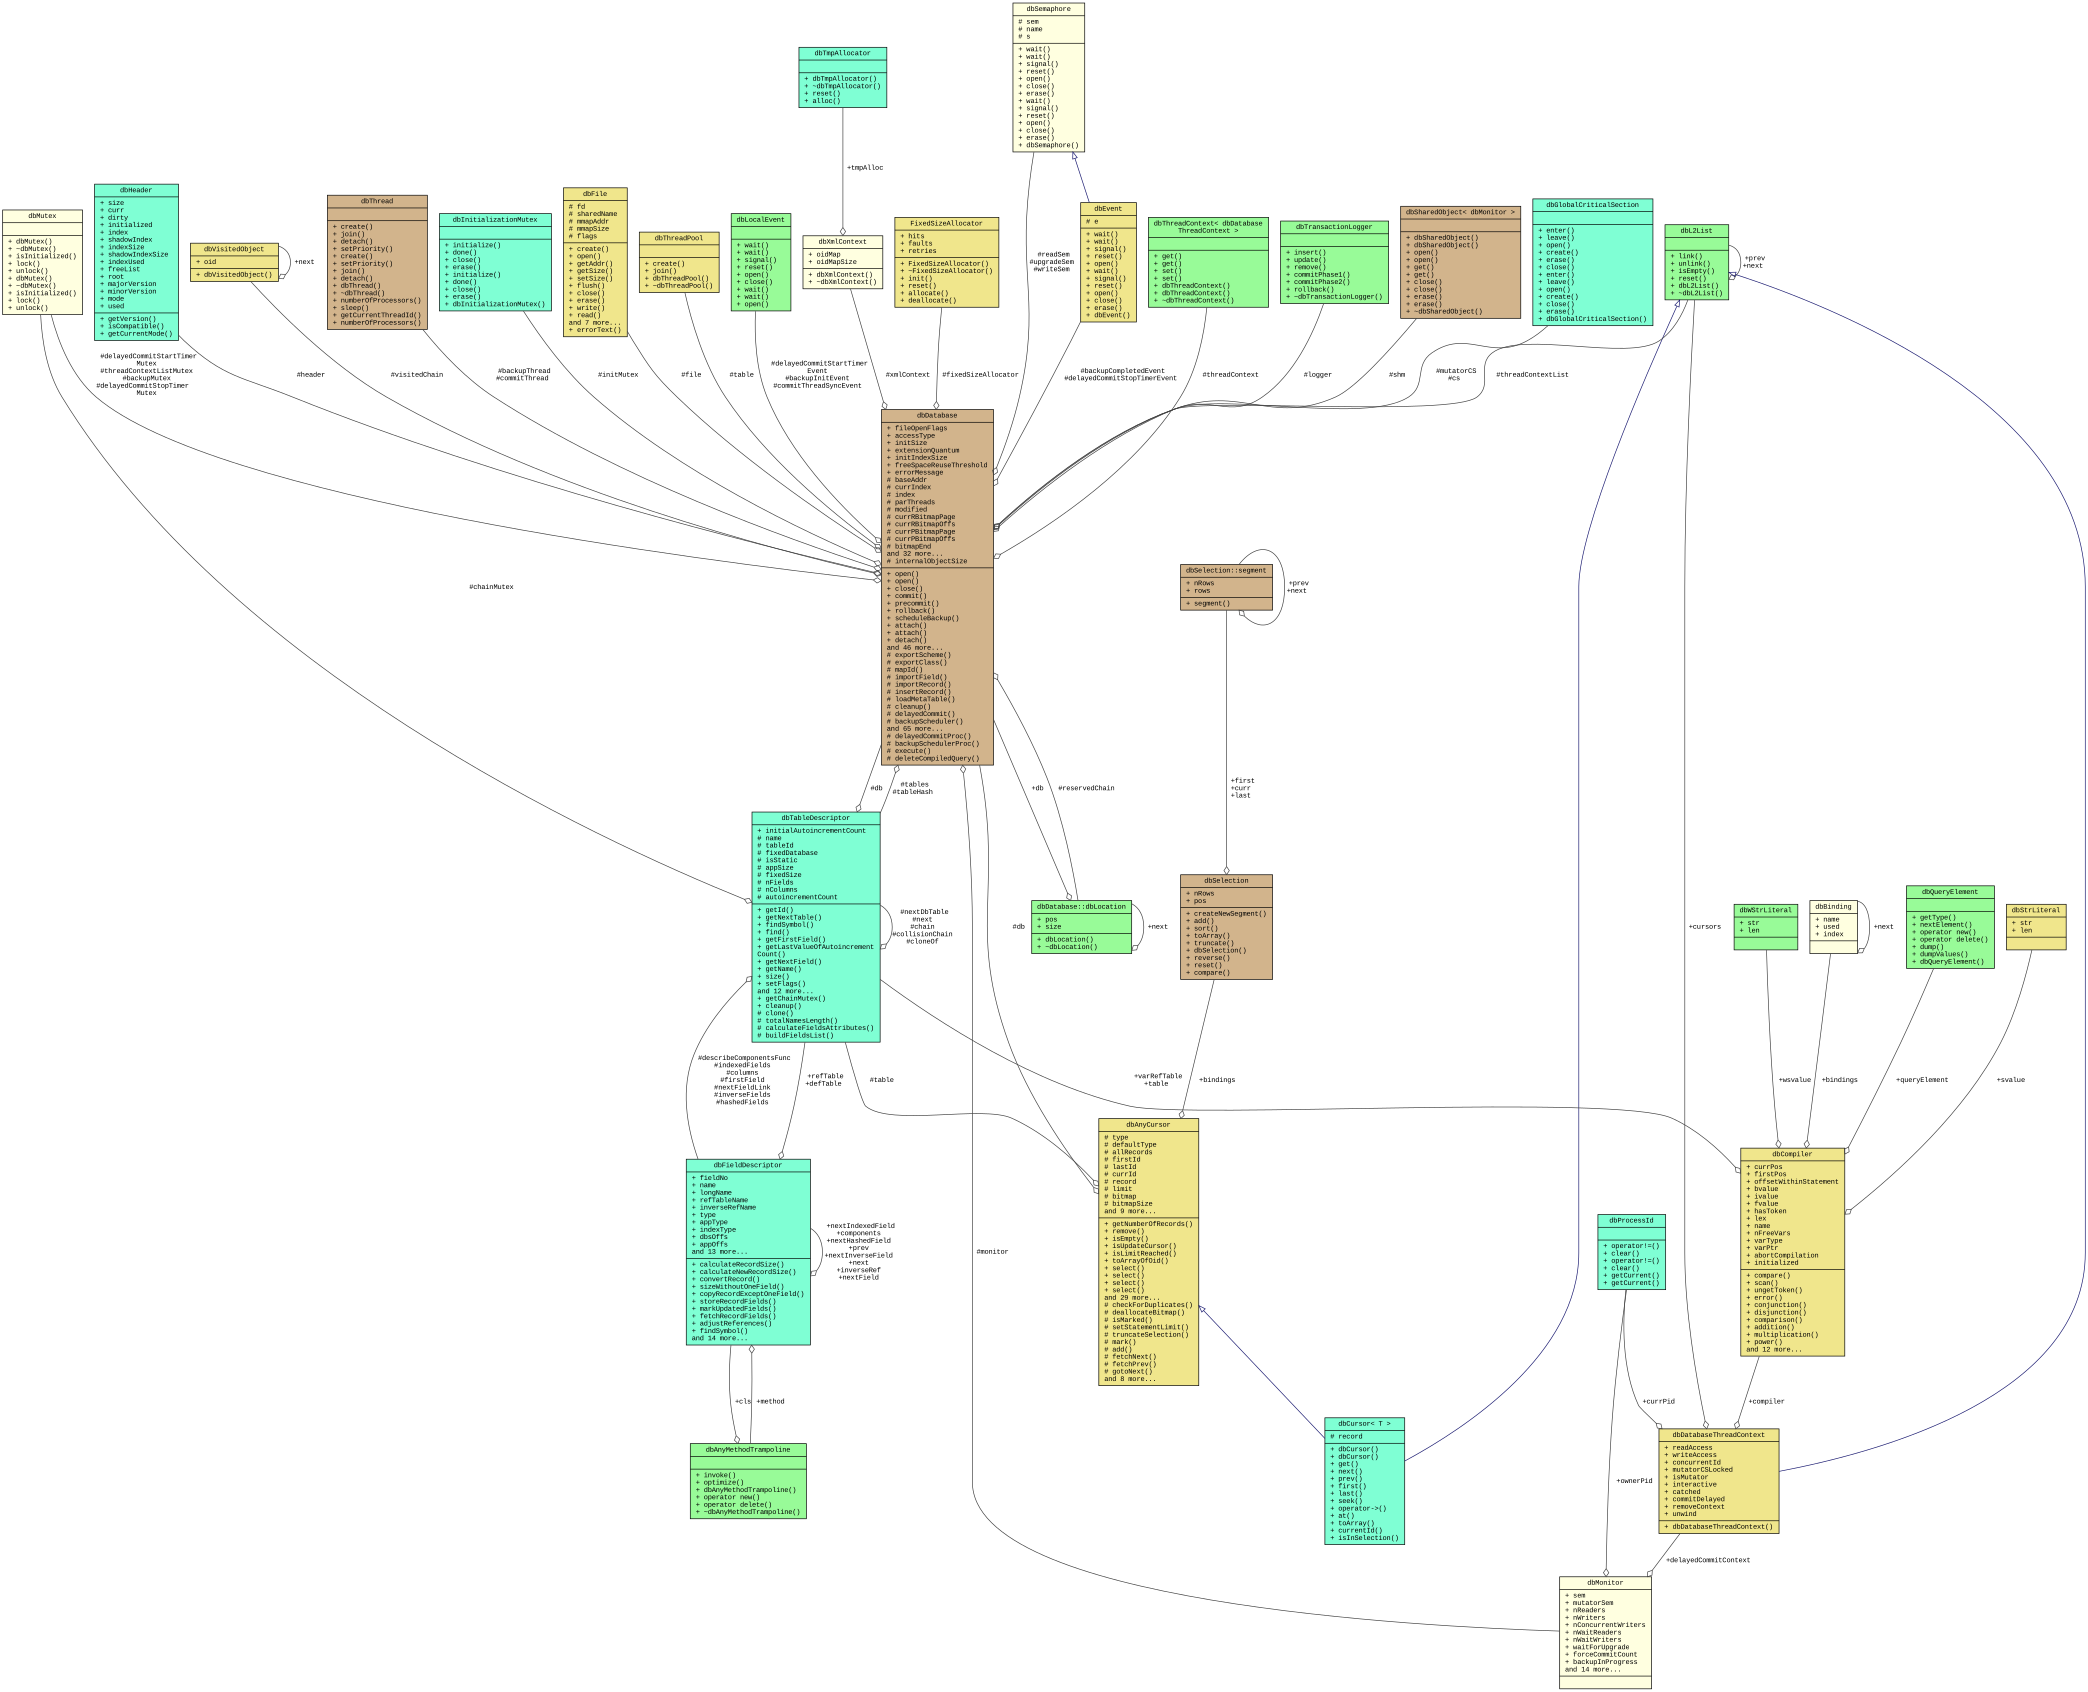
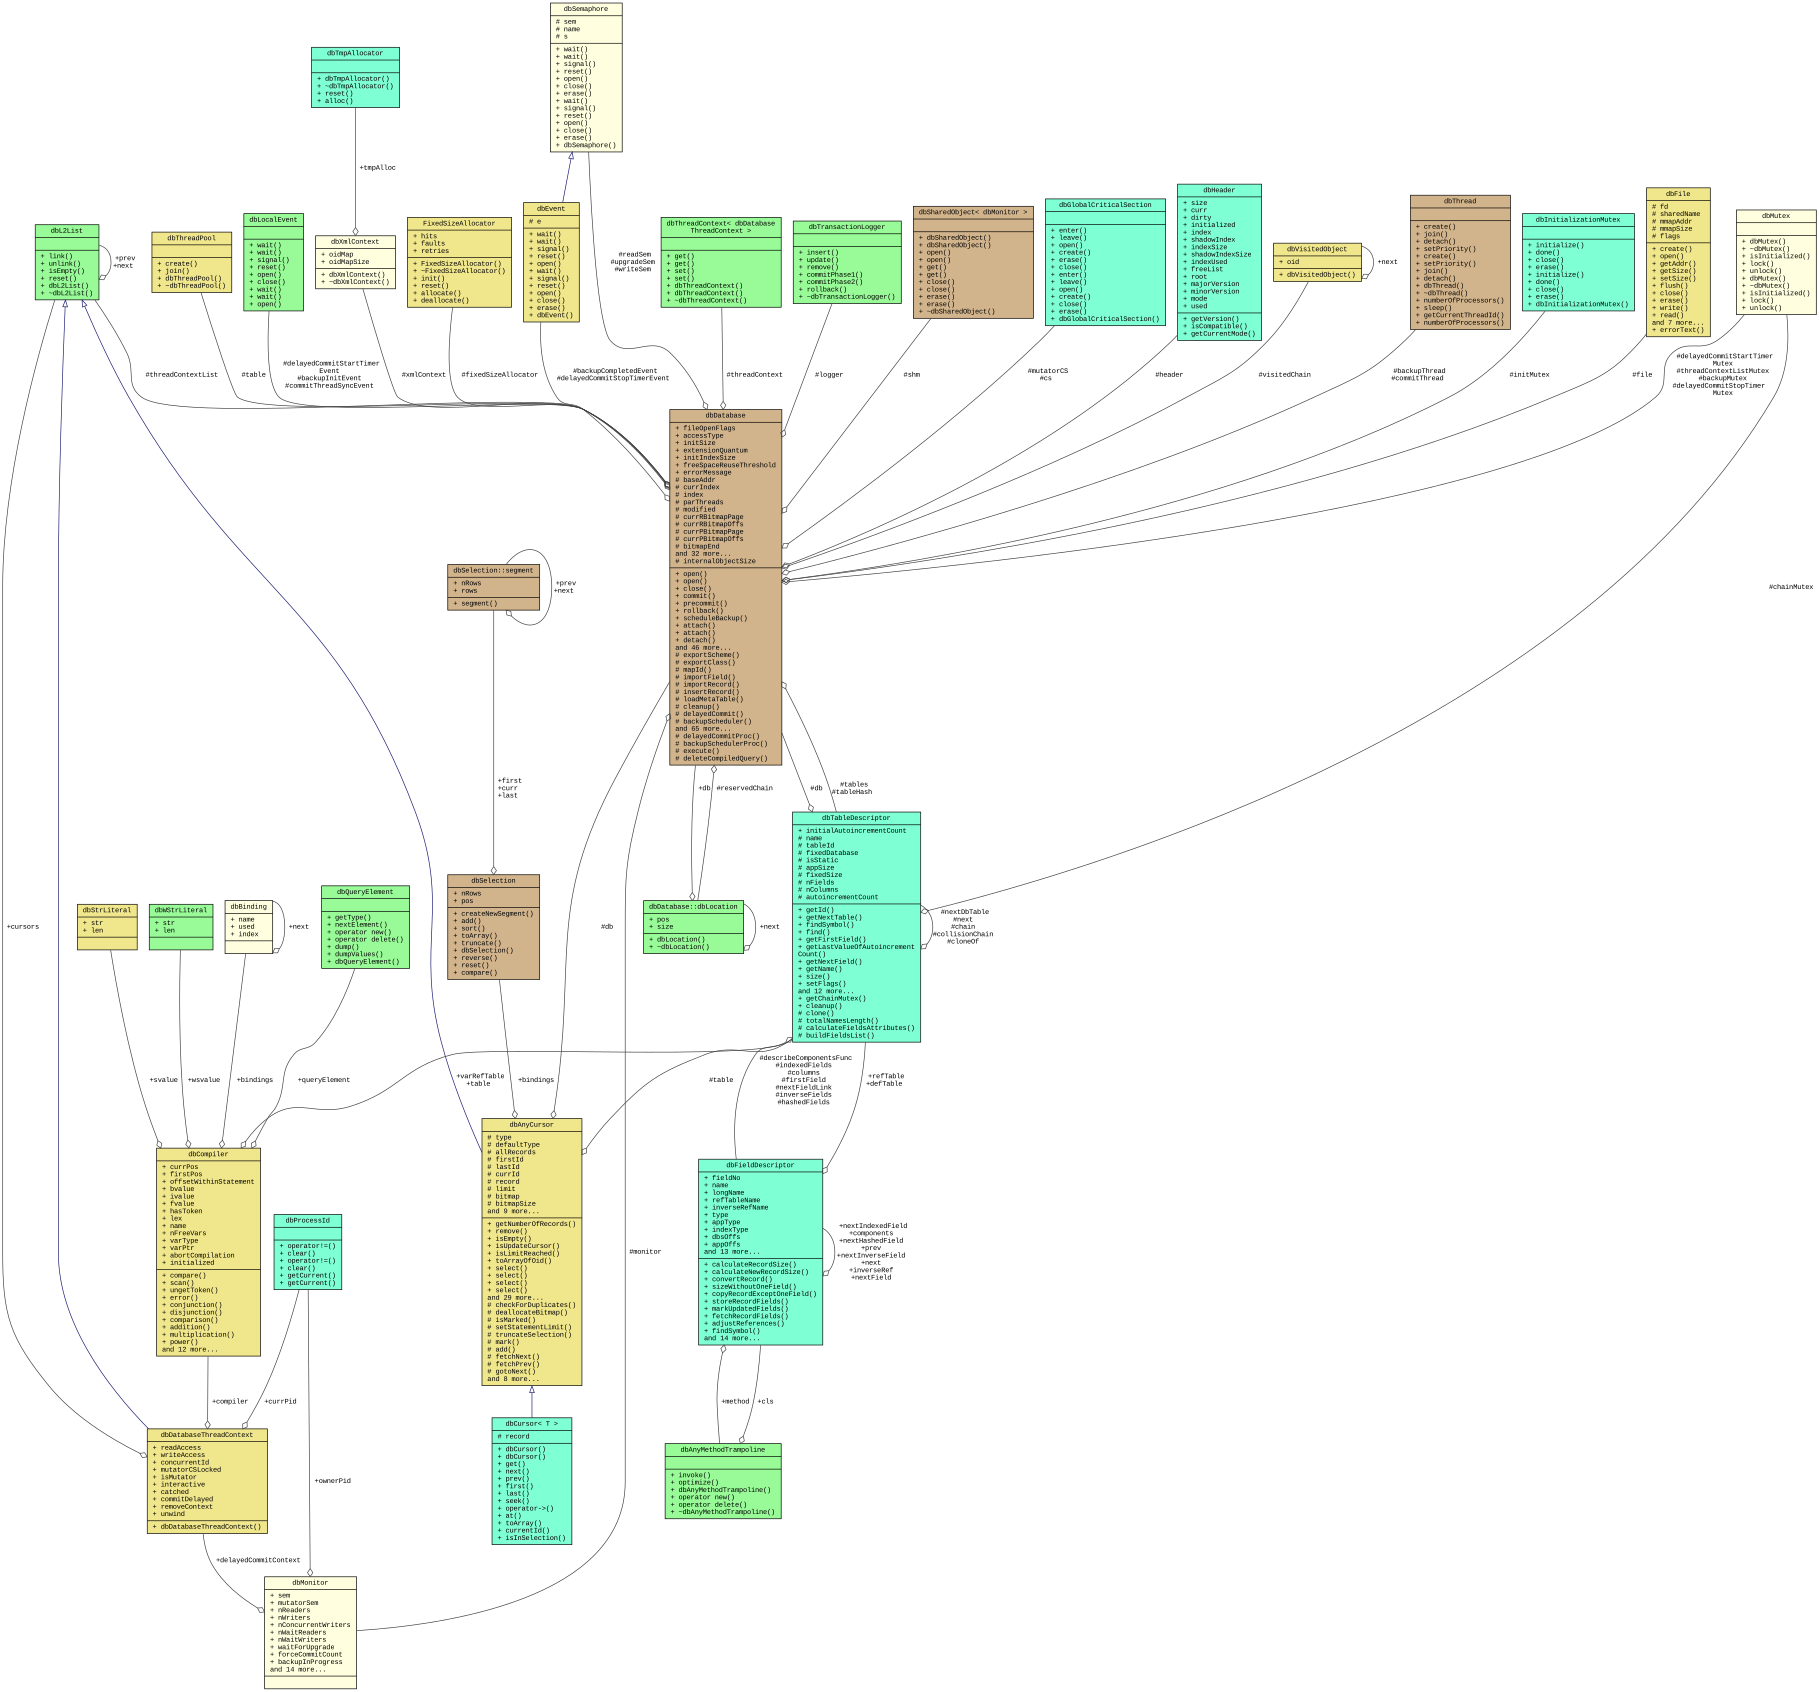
(1579, 913) -> (359, 696)
